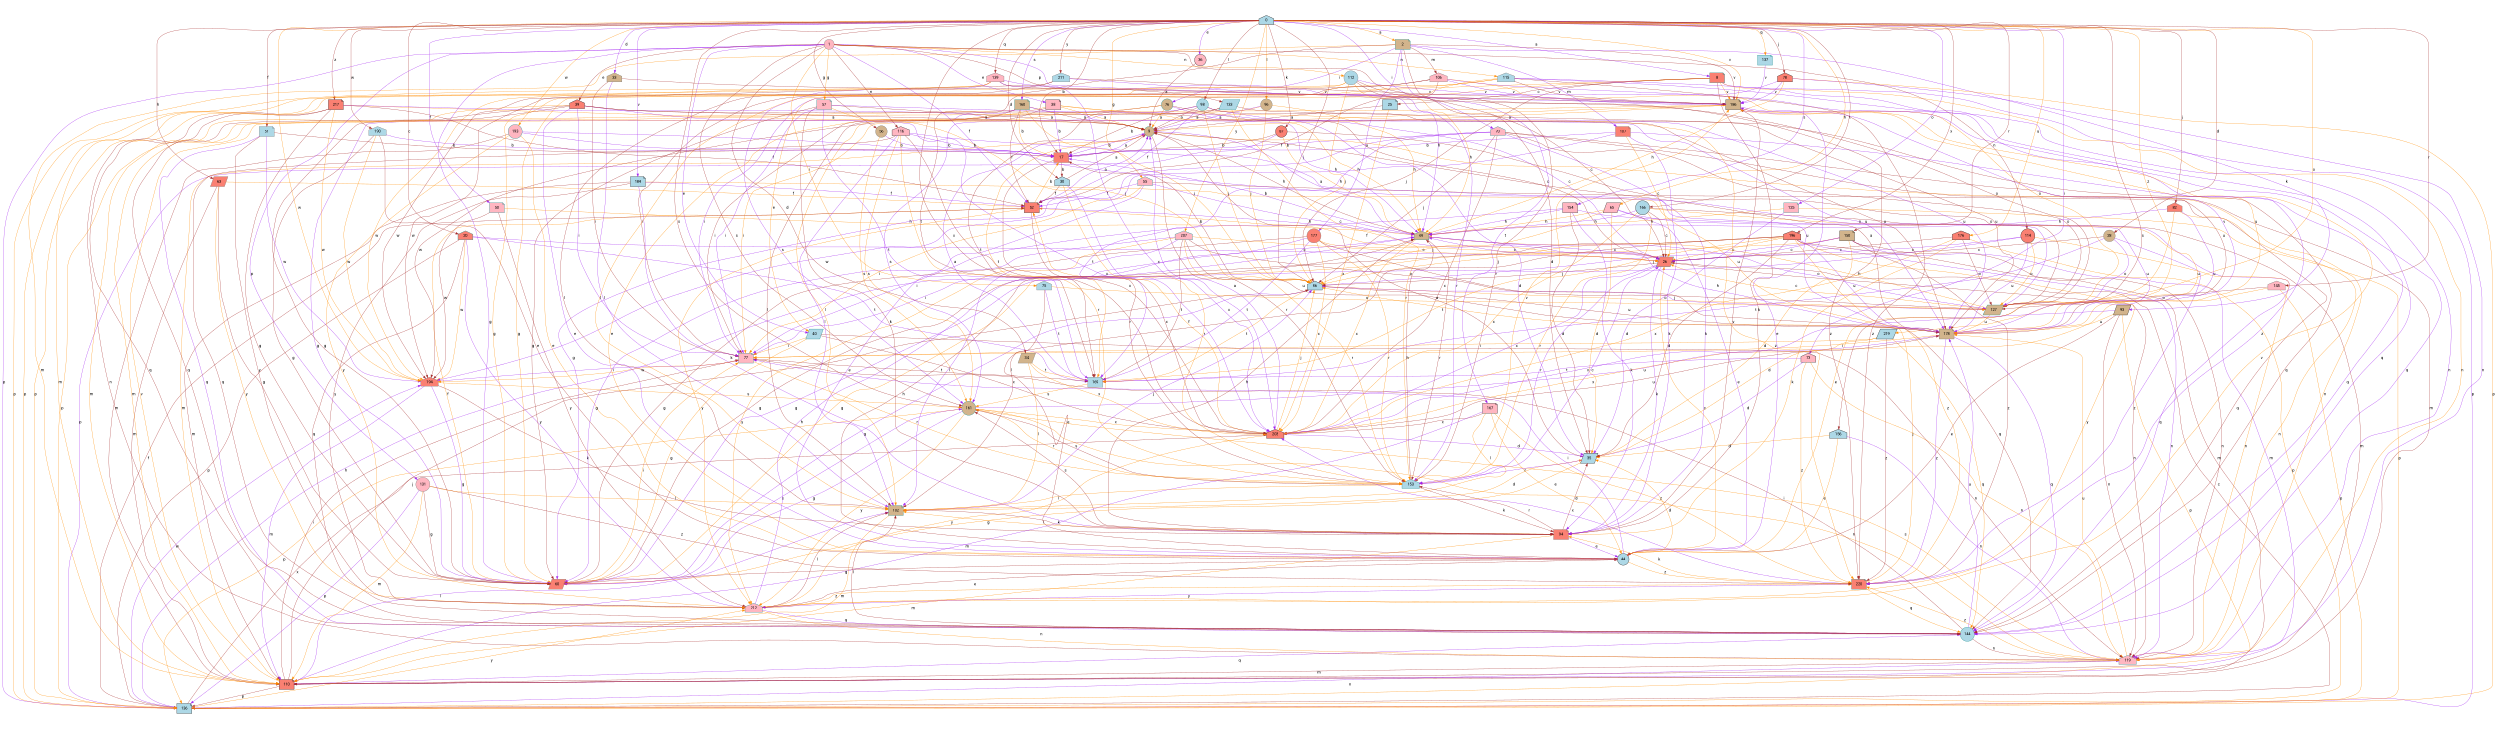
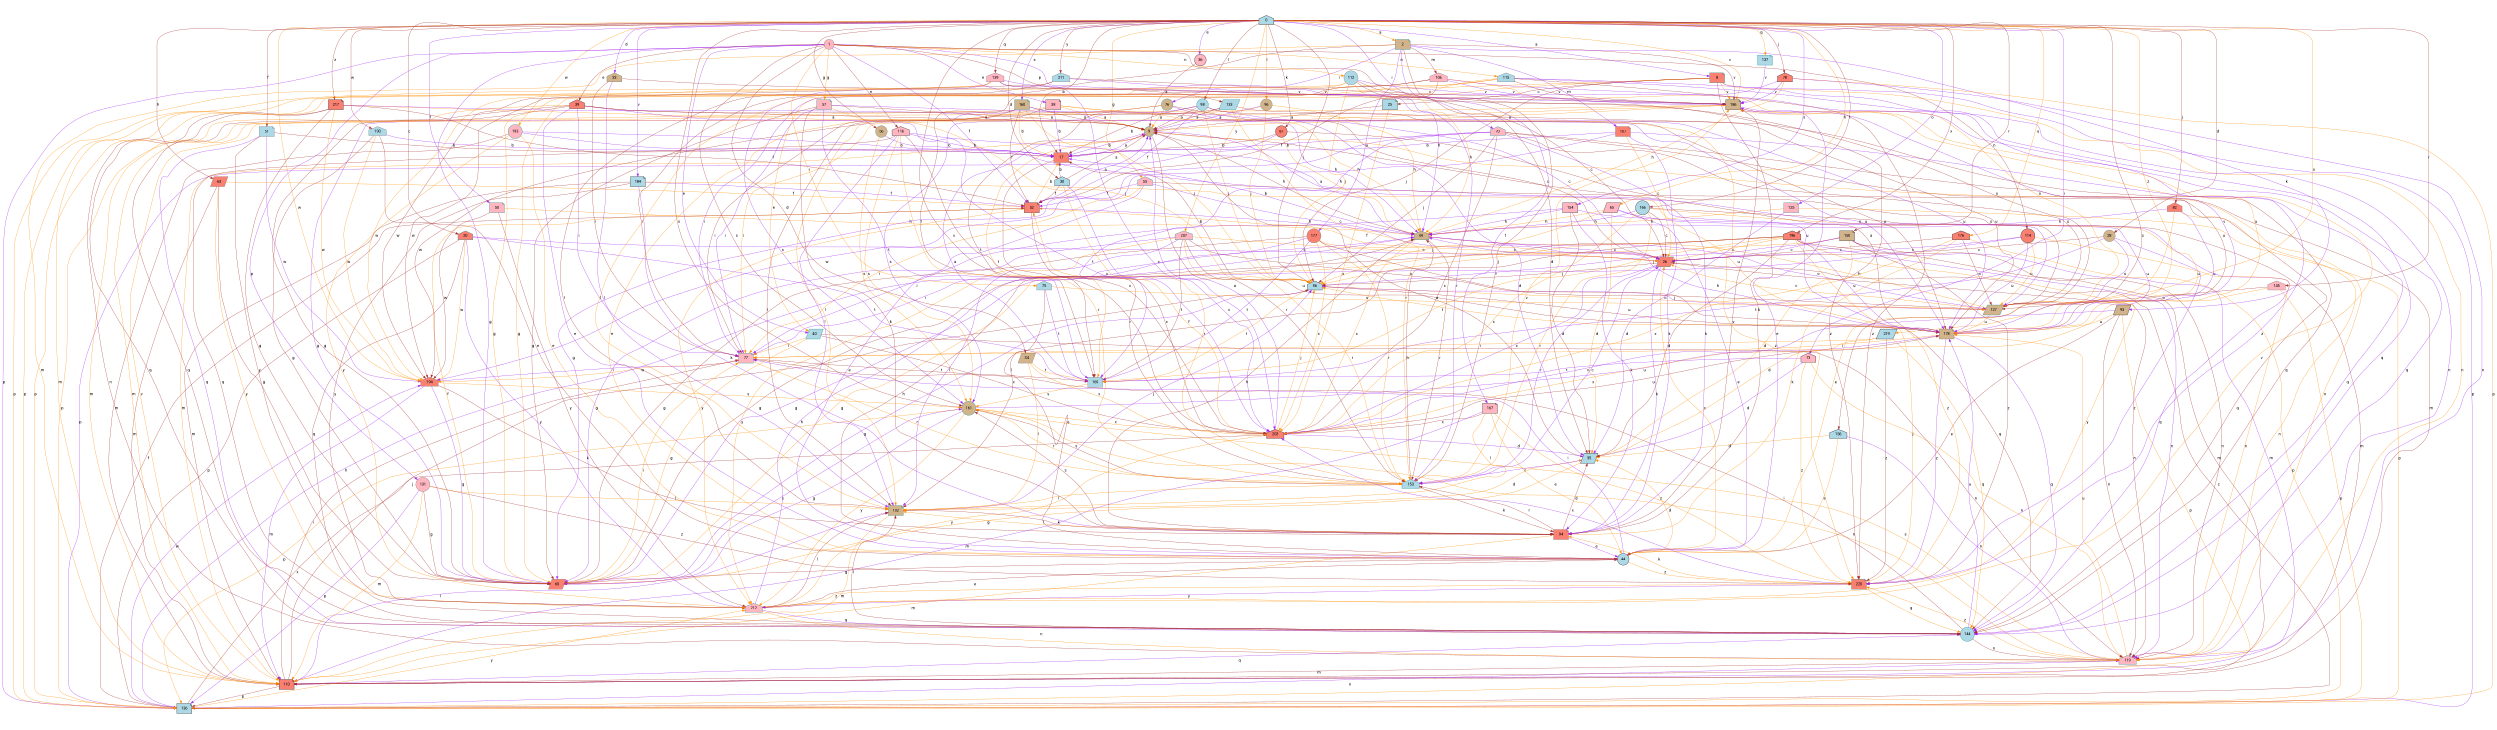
(1062, 168) -> (1059, 171)
